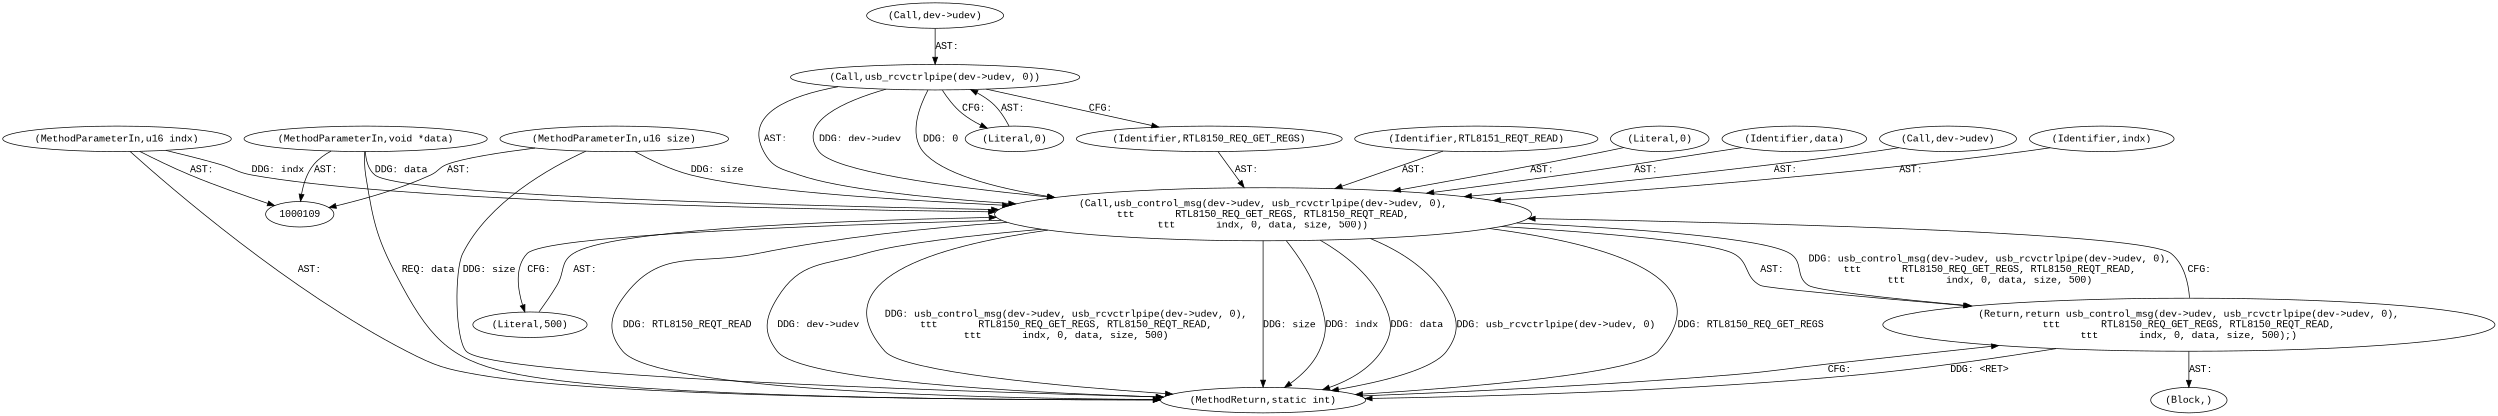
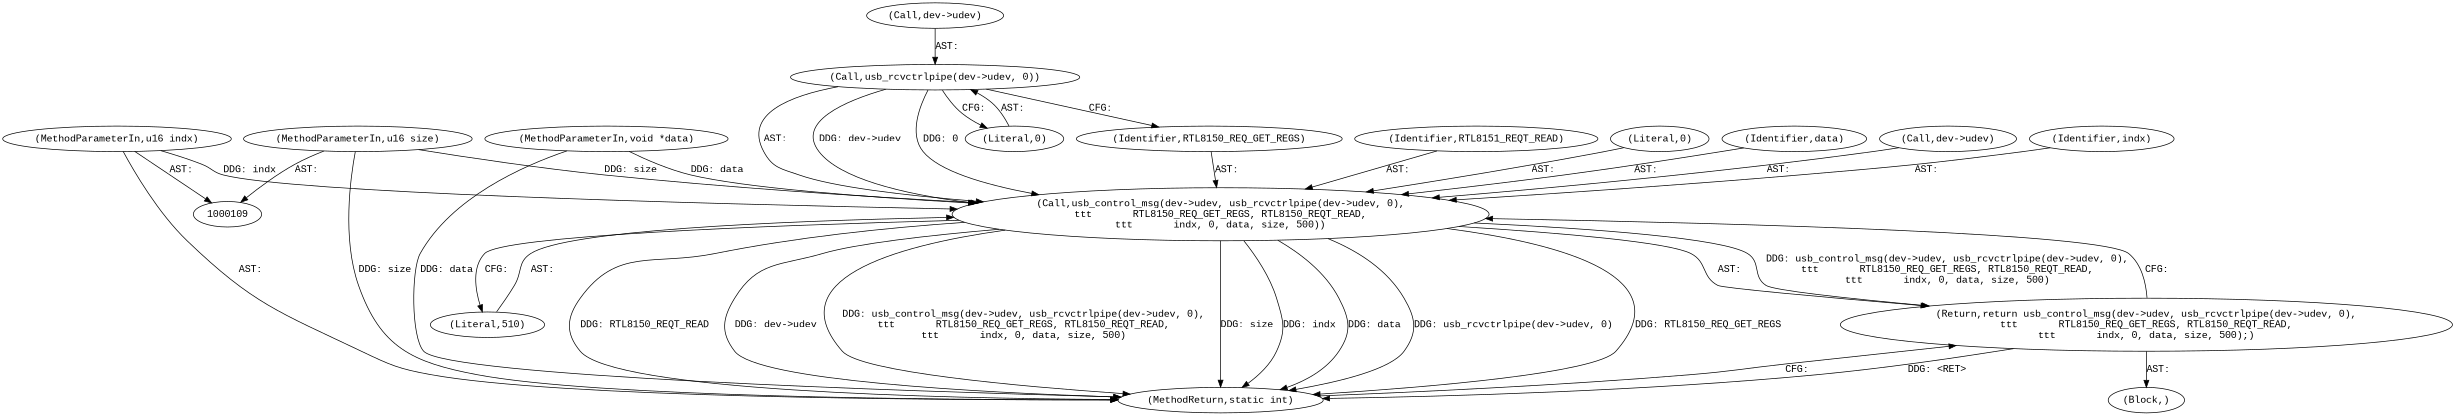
(311, 169) -> none
(428, 269) -> (447, 269)
(530, 325) -> (487, 325)
